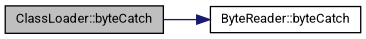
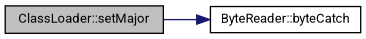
(84, 20) -> (84, 20)
